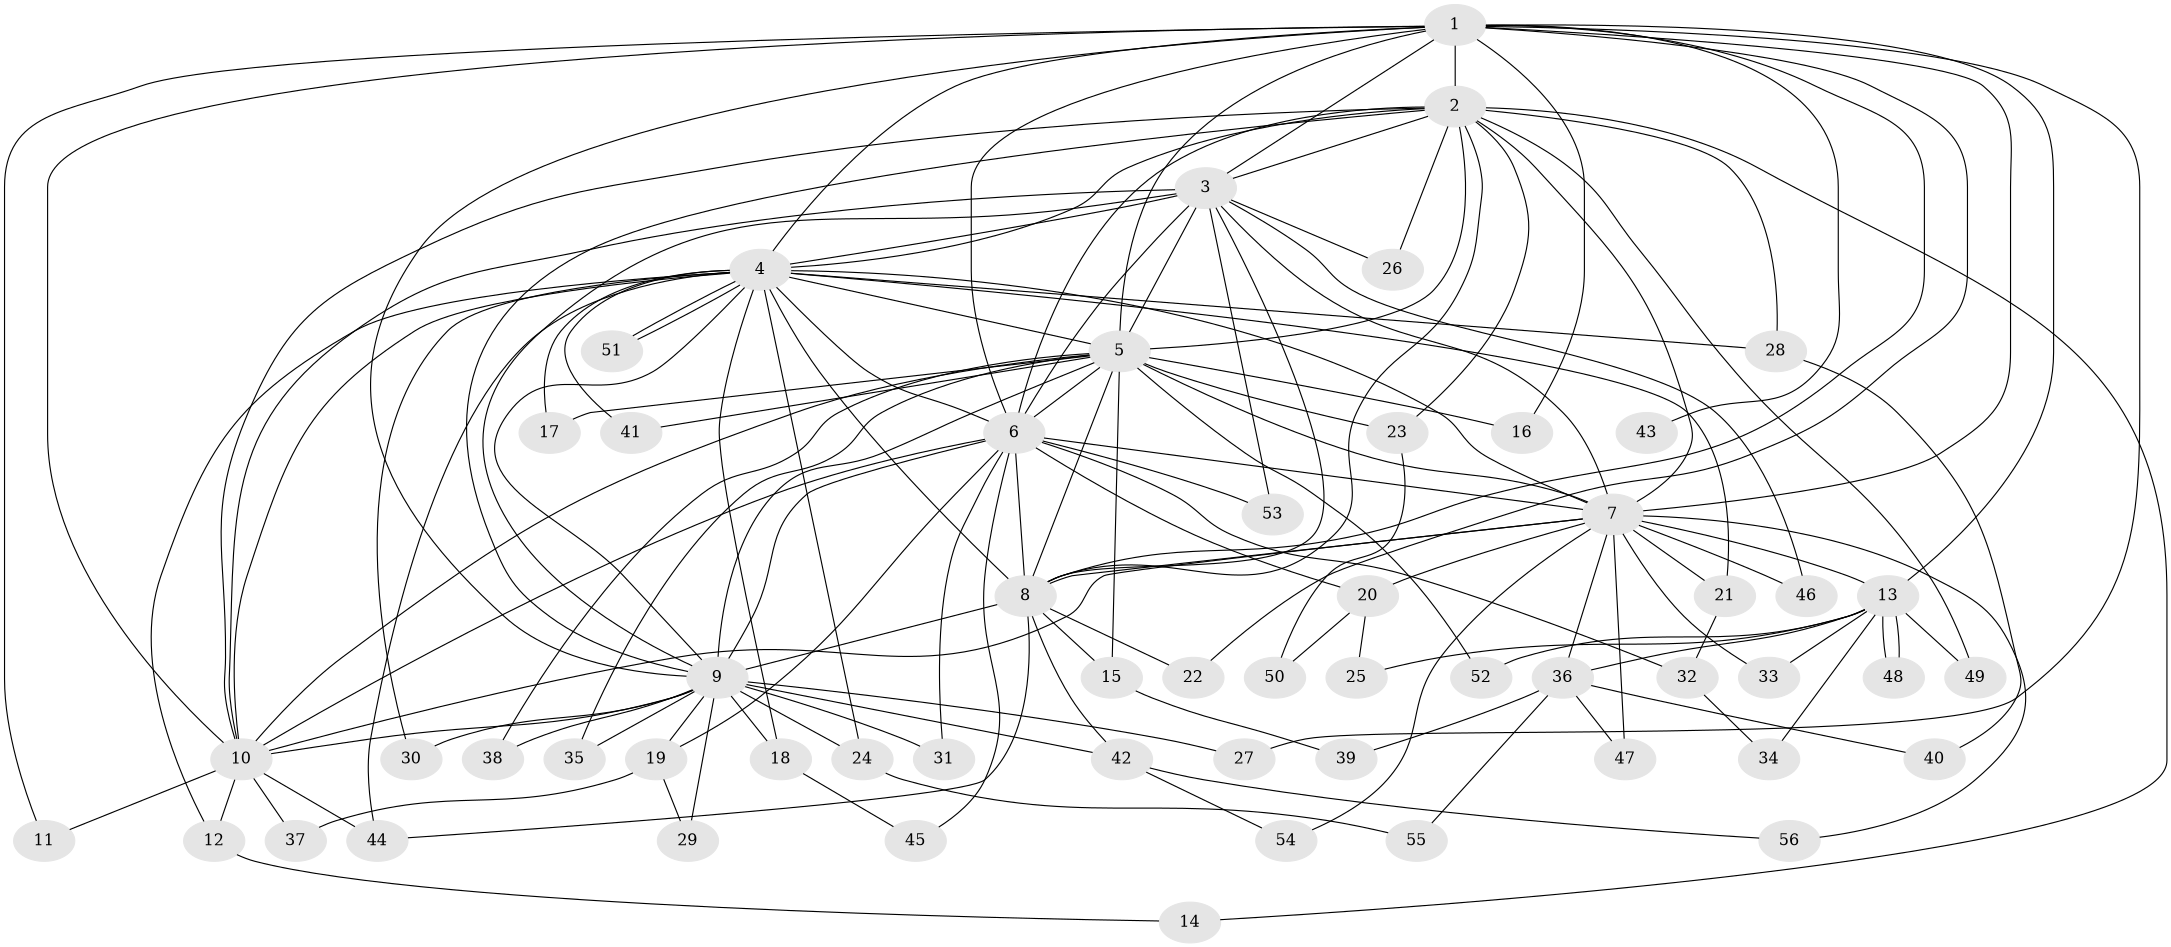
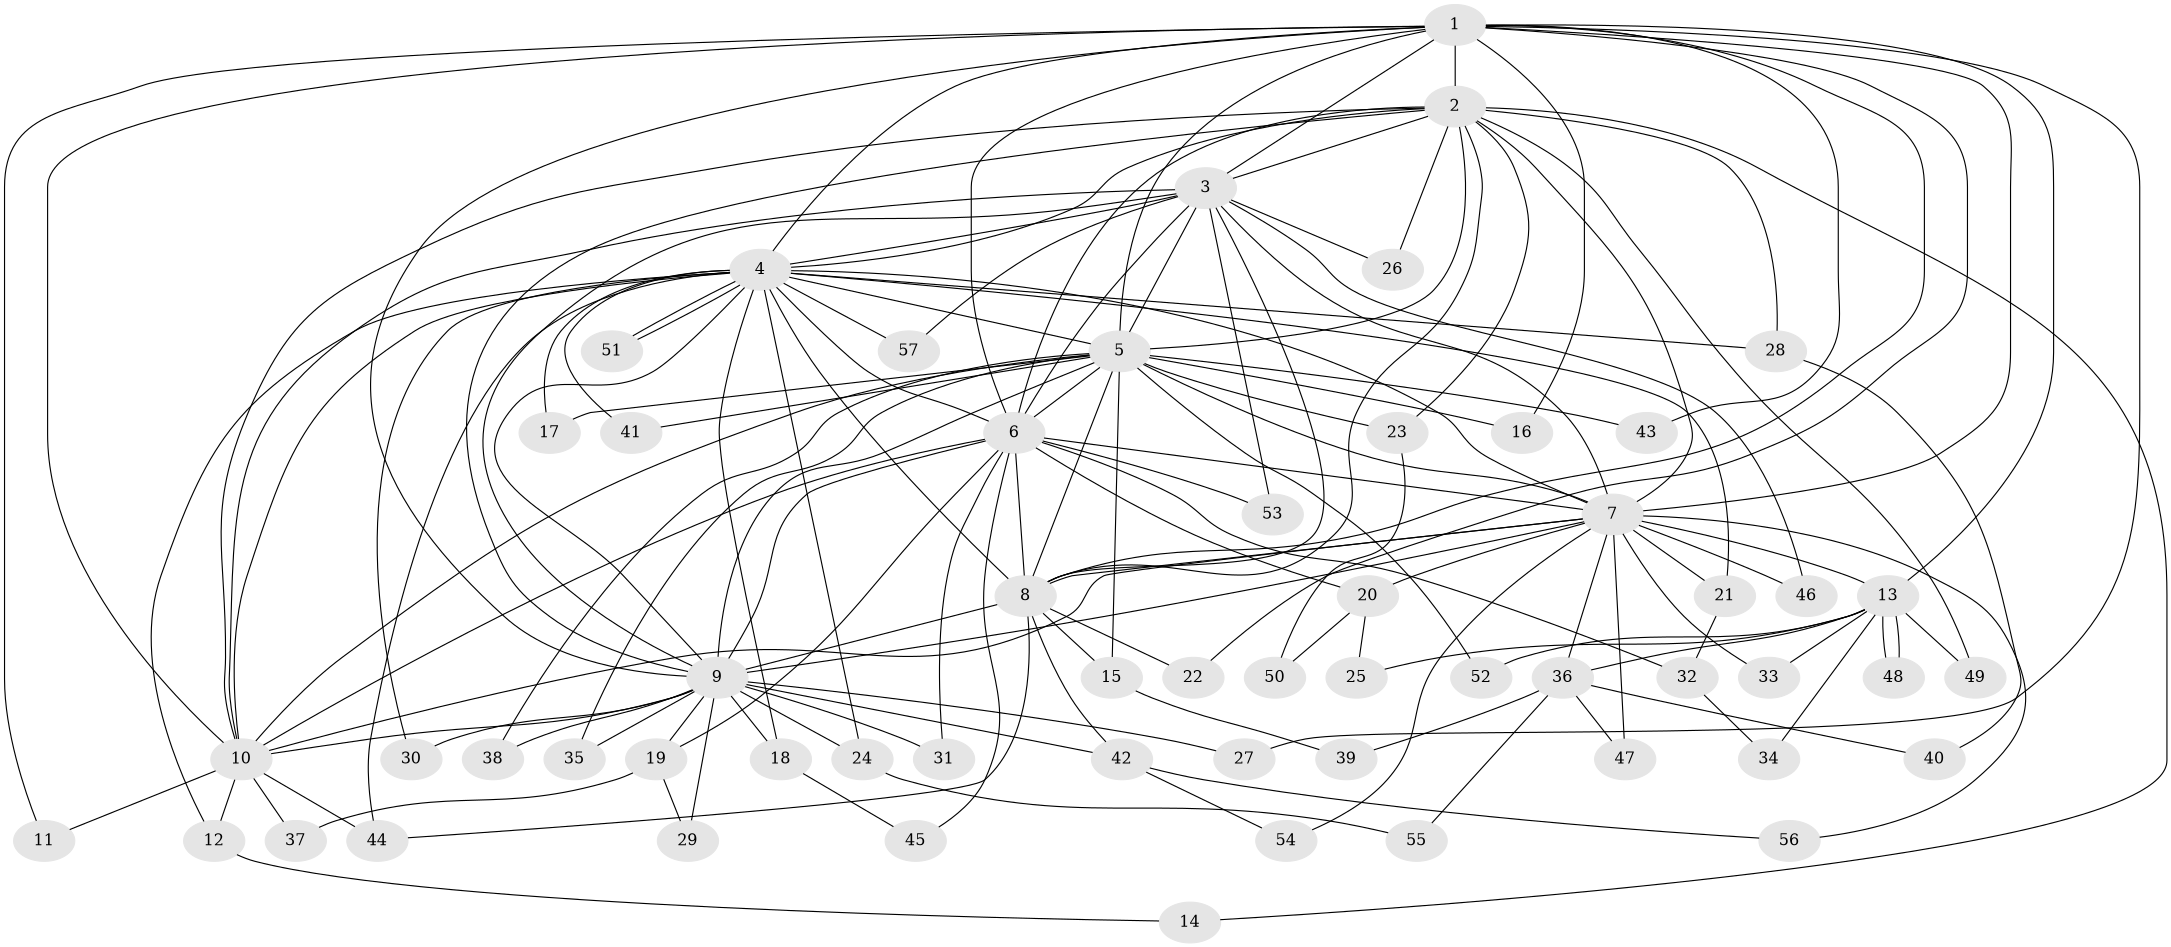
none -> (909, 351)
none -> (1409, 388)
none -> (1167, 605)
